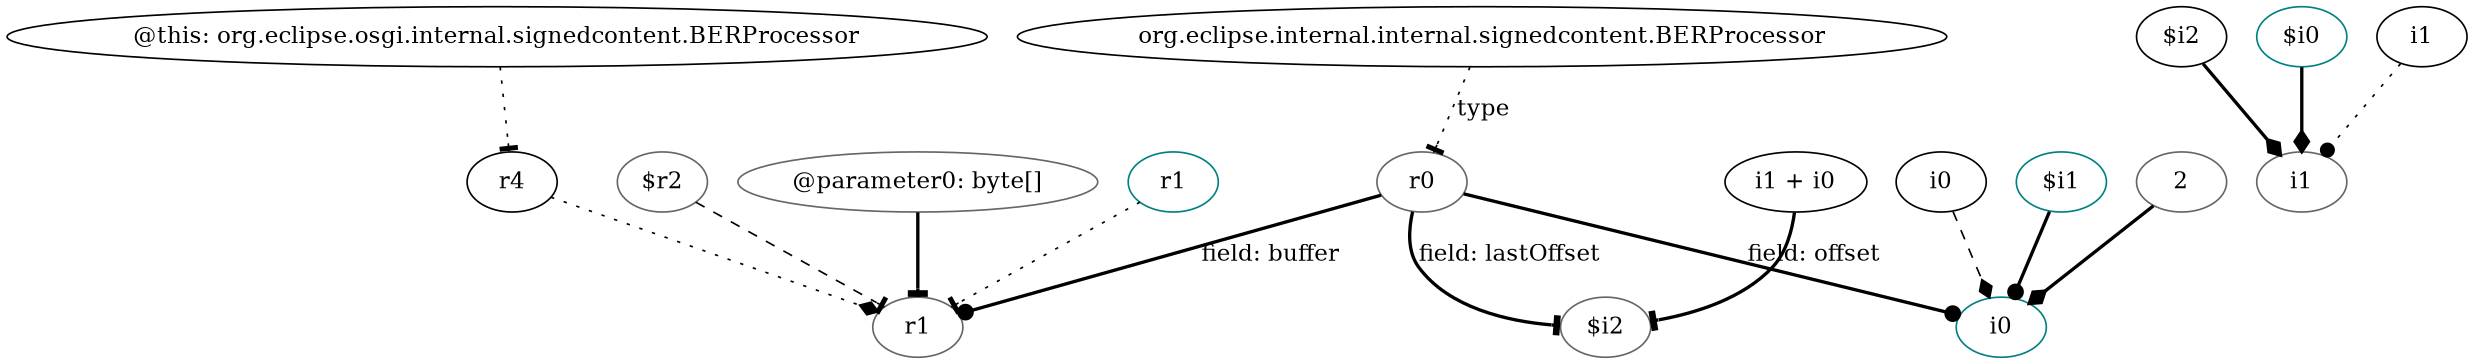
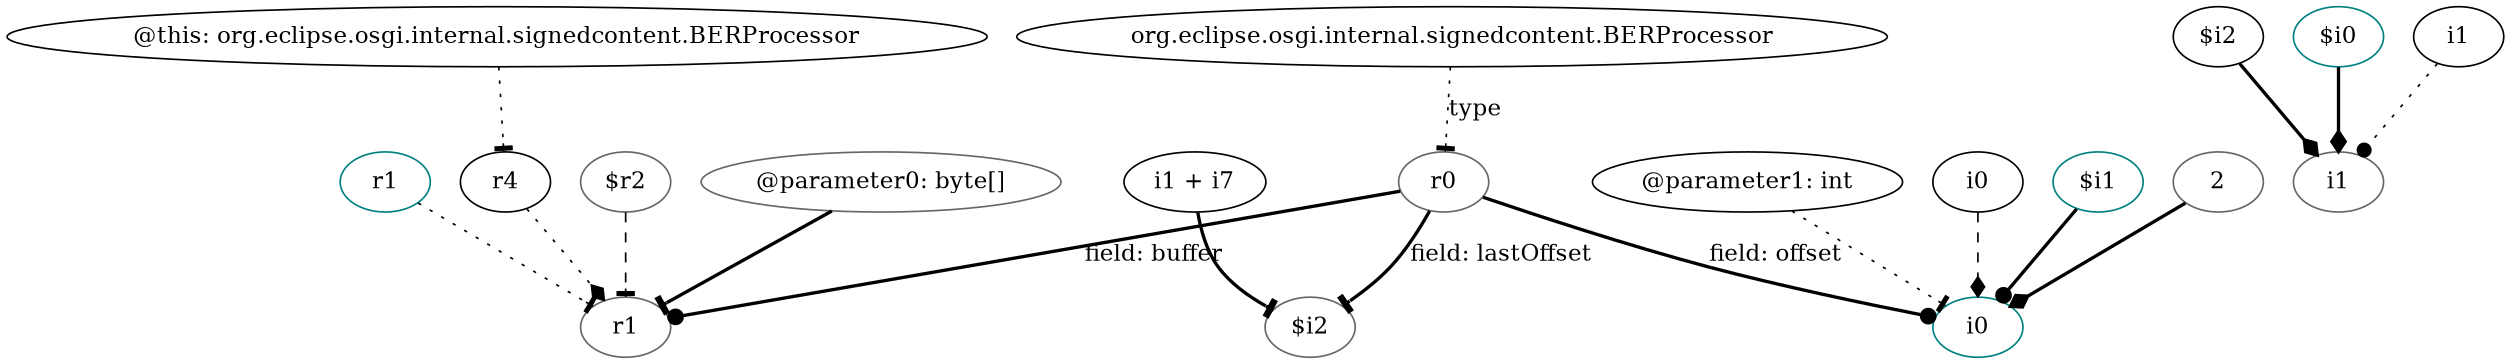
(1482, 37) -> (1452, 37)
none -> (1748, 182)
(1796, 182) -> (1195, 182)
